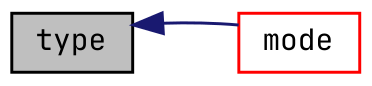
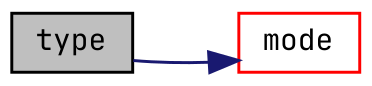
(201, 23) -> (171, 62)
